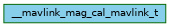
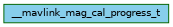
(85, 14) -> (86, 14)
